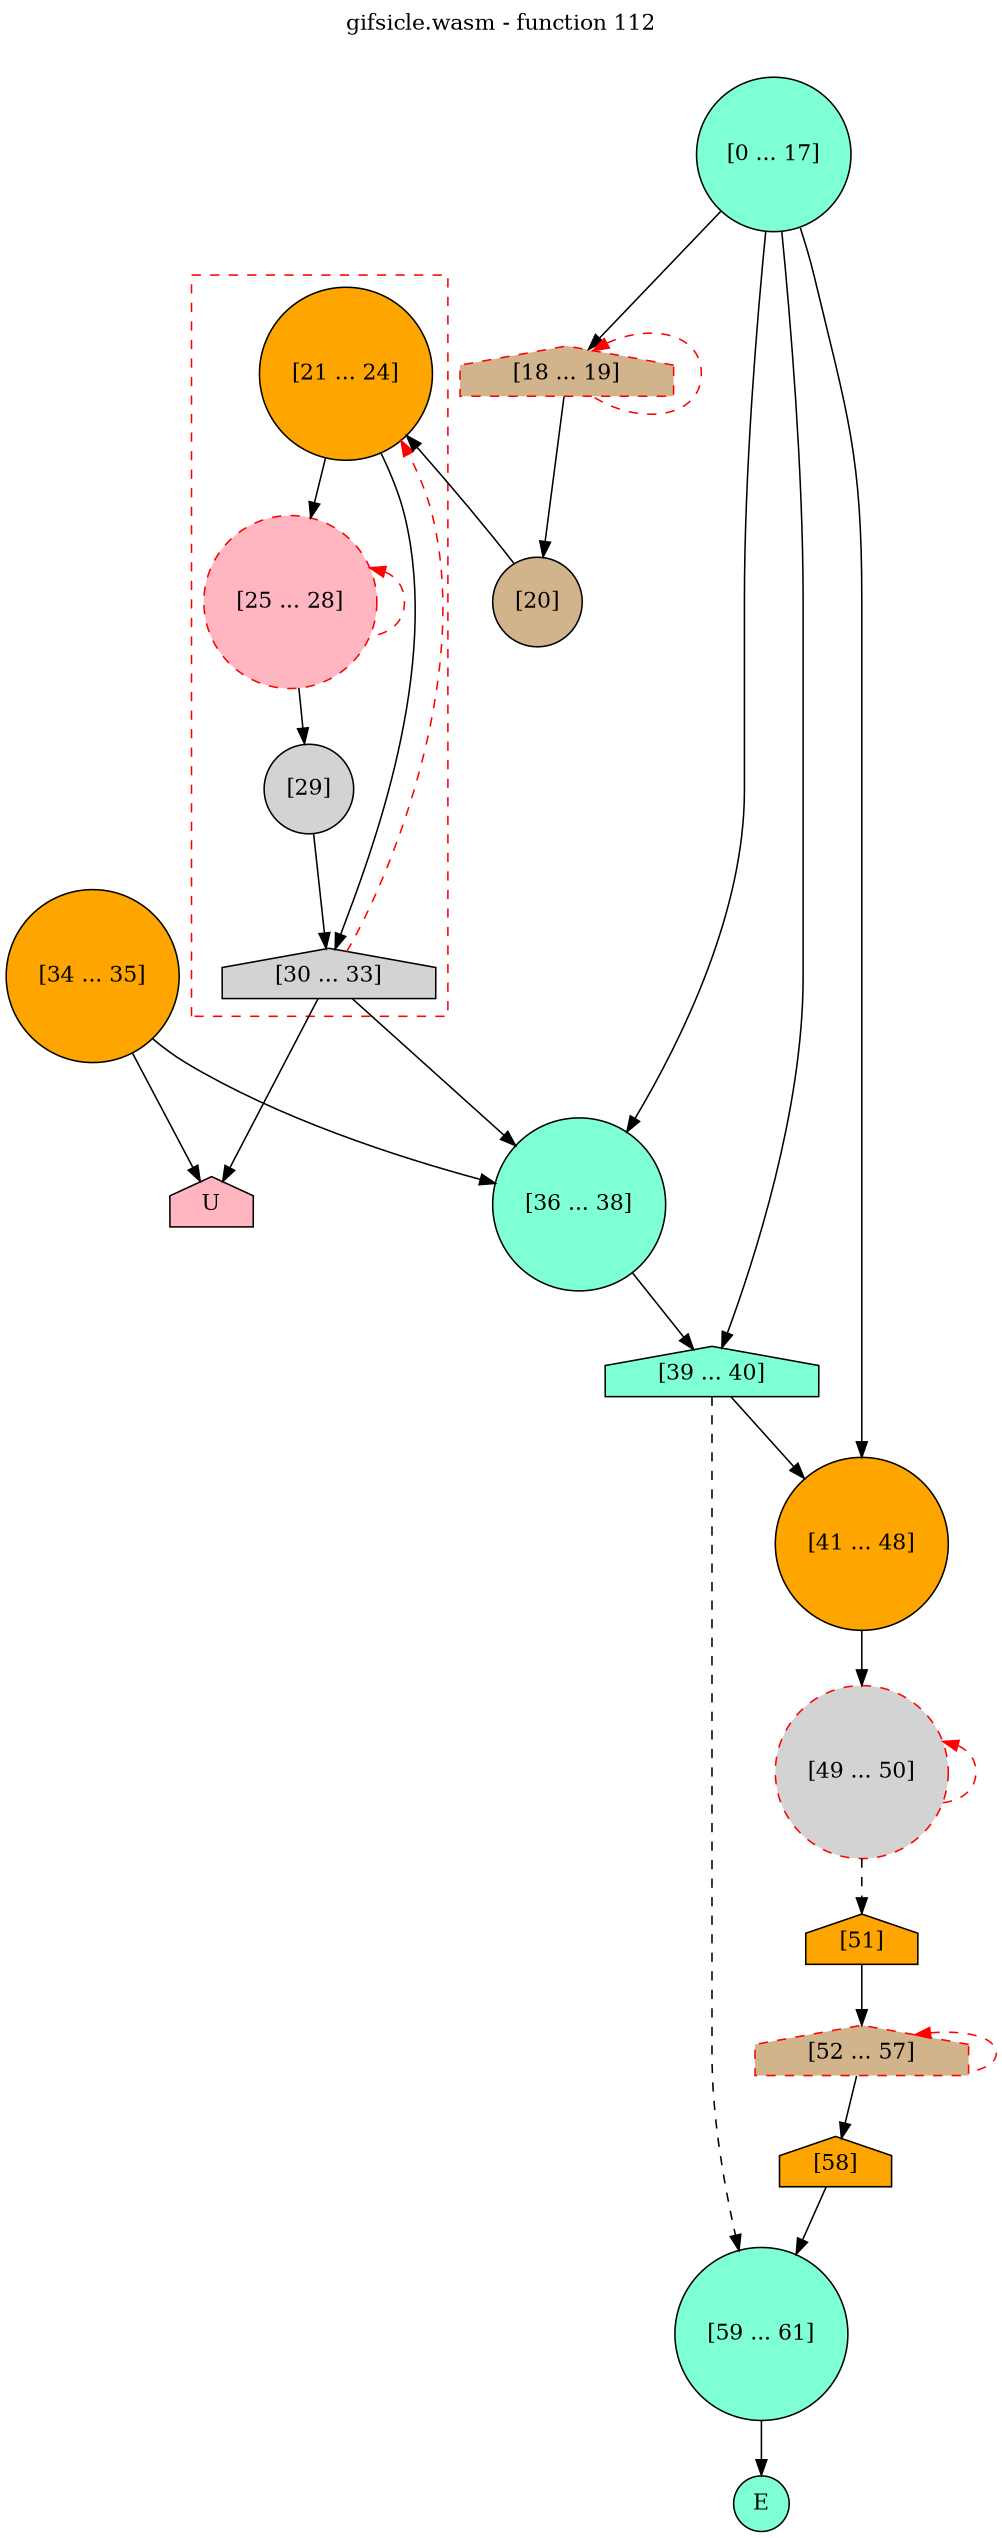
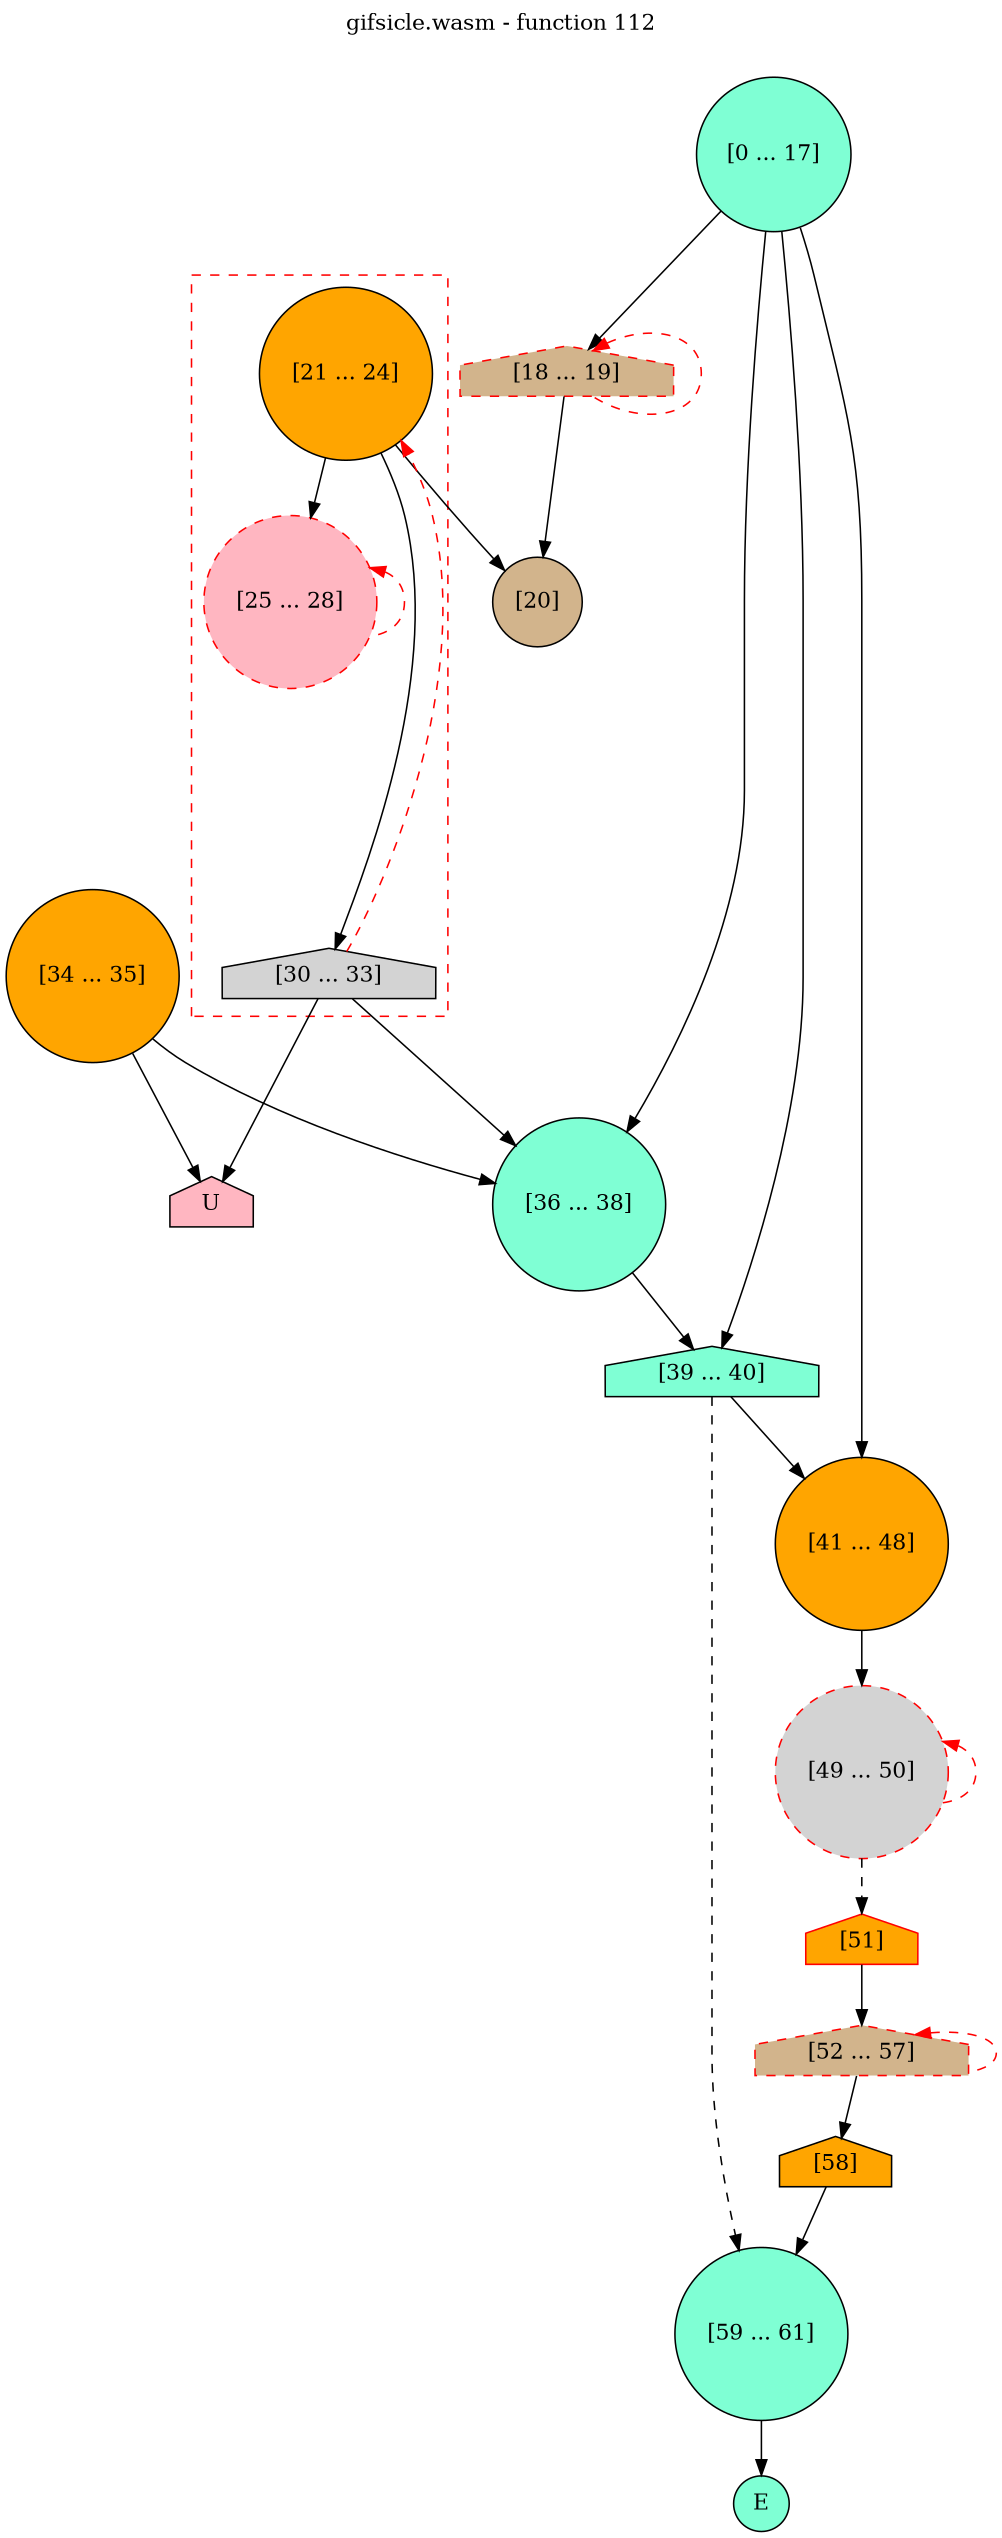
(466, 505) -> (436, 494)
(309, 789) -> none
(862, 1942) -> (862, 1942)
